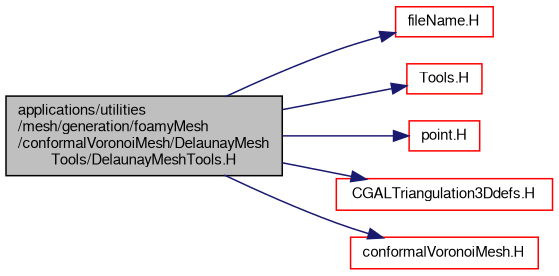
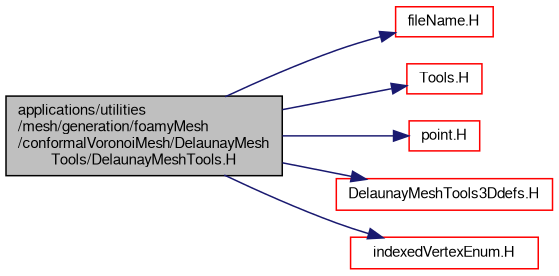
(444, 194) -> (444, 194)
(444, 253) -> (444, 253)
